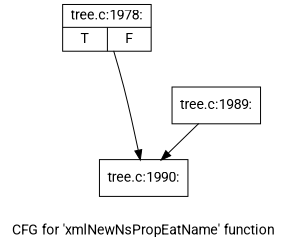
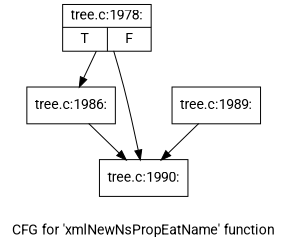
none -> (71, 105)
